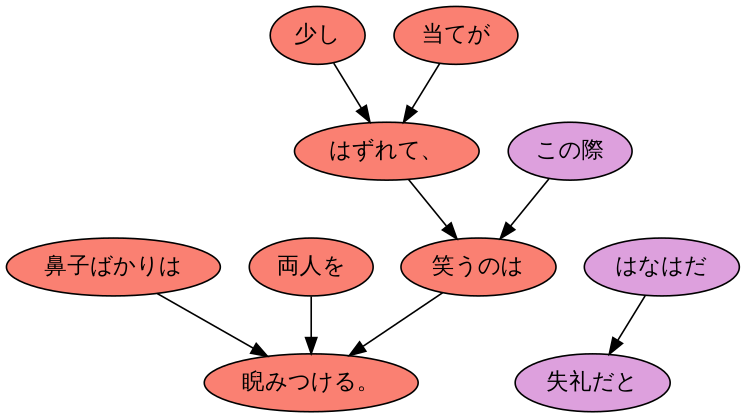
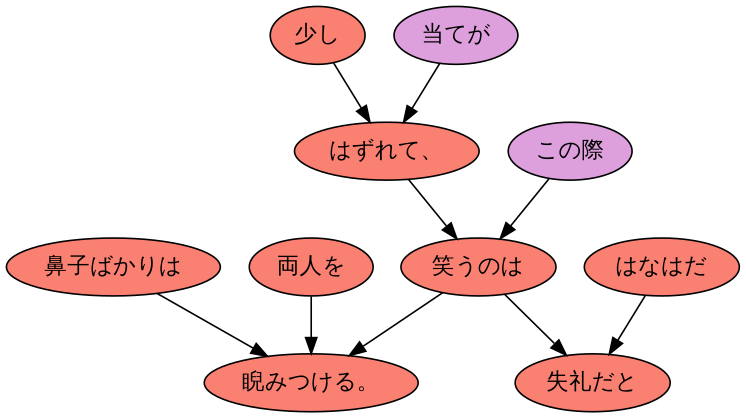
(456, 35) -> (456, 35)
(662, 267) -> (662, 267)
none -> (530, 319)
(593, 383) -> (593, 383)
